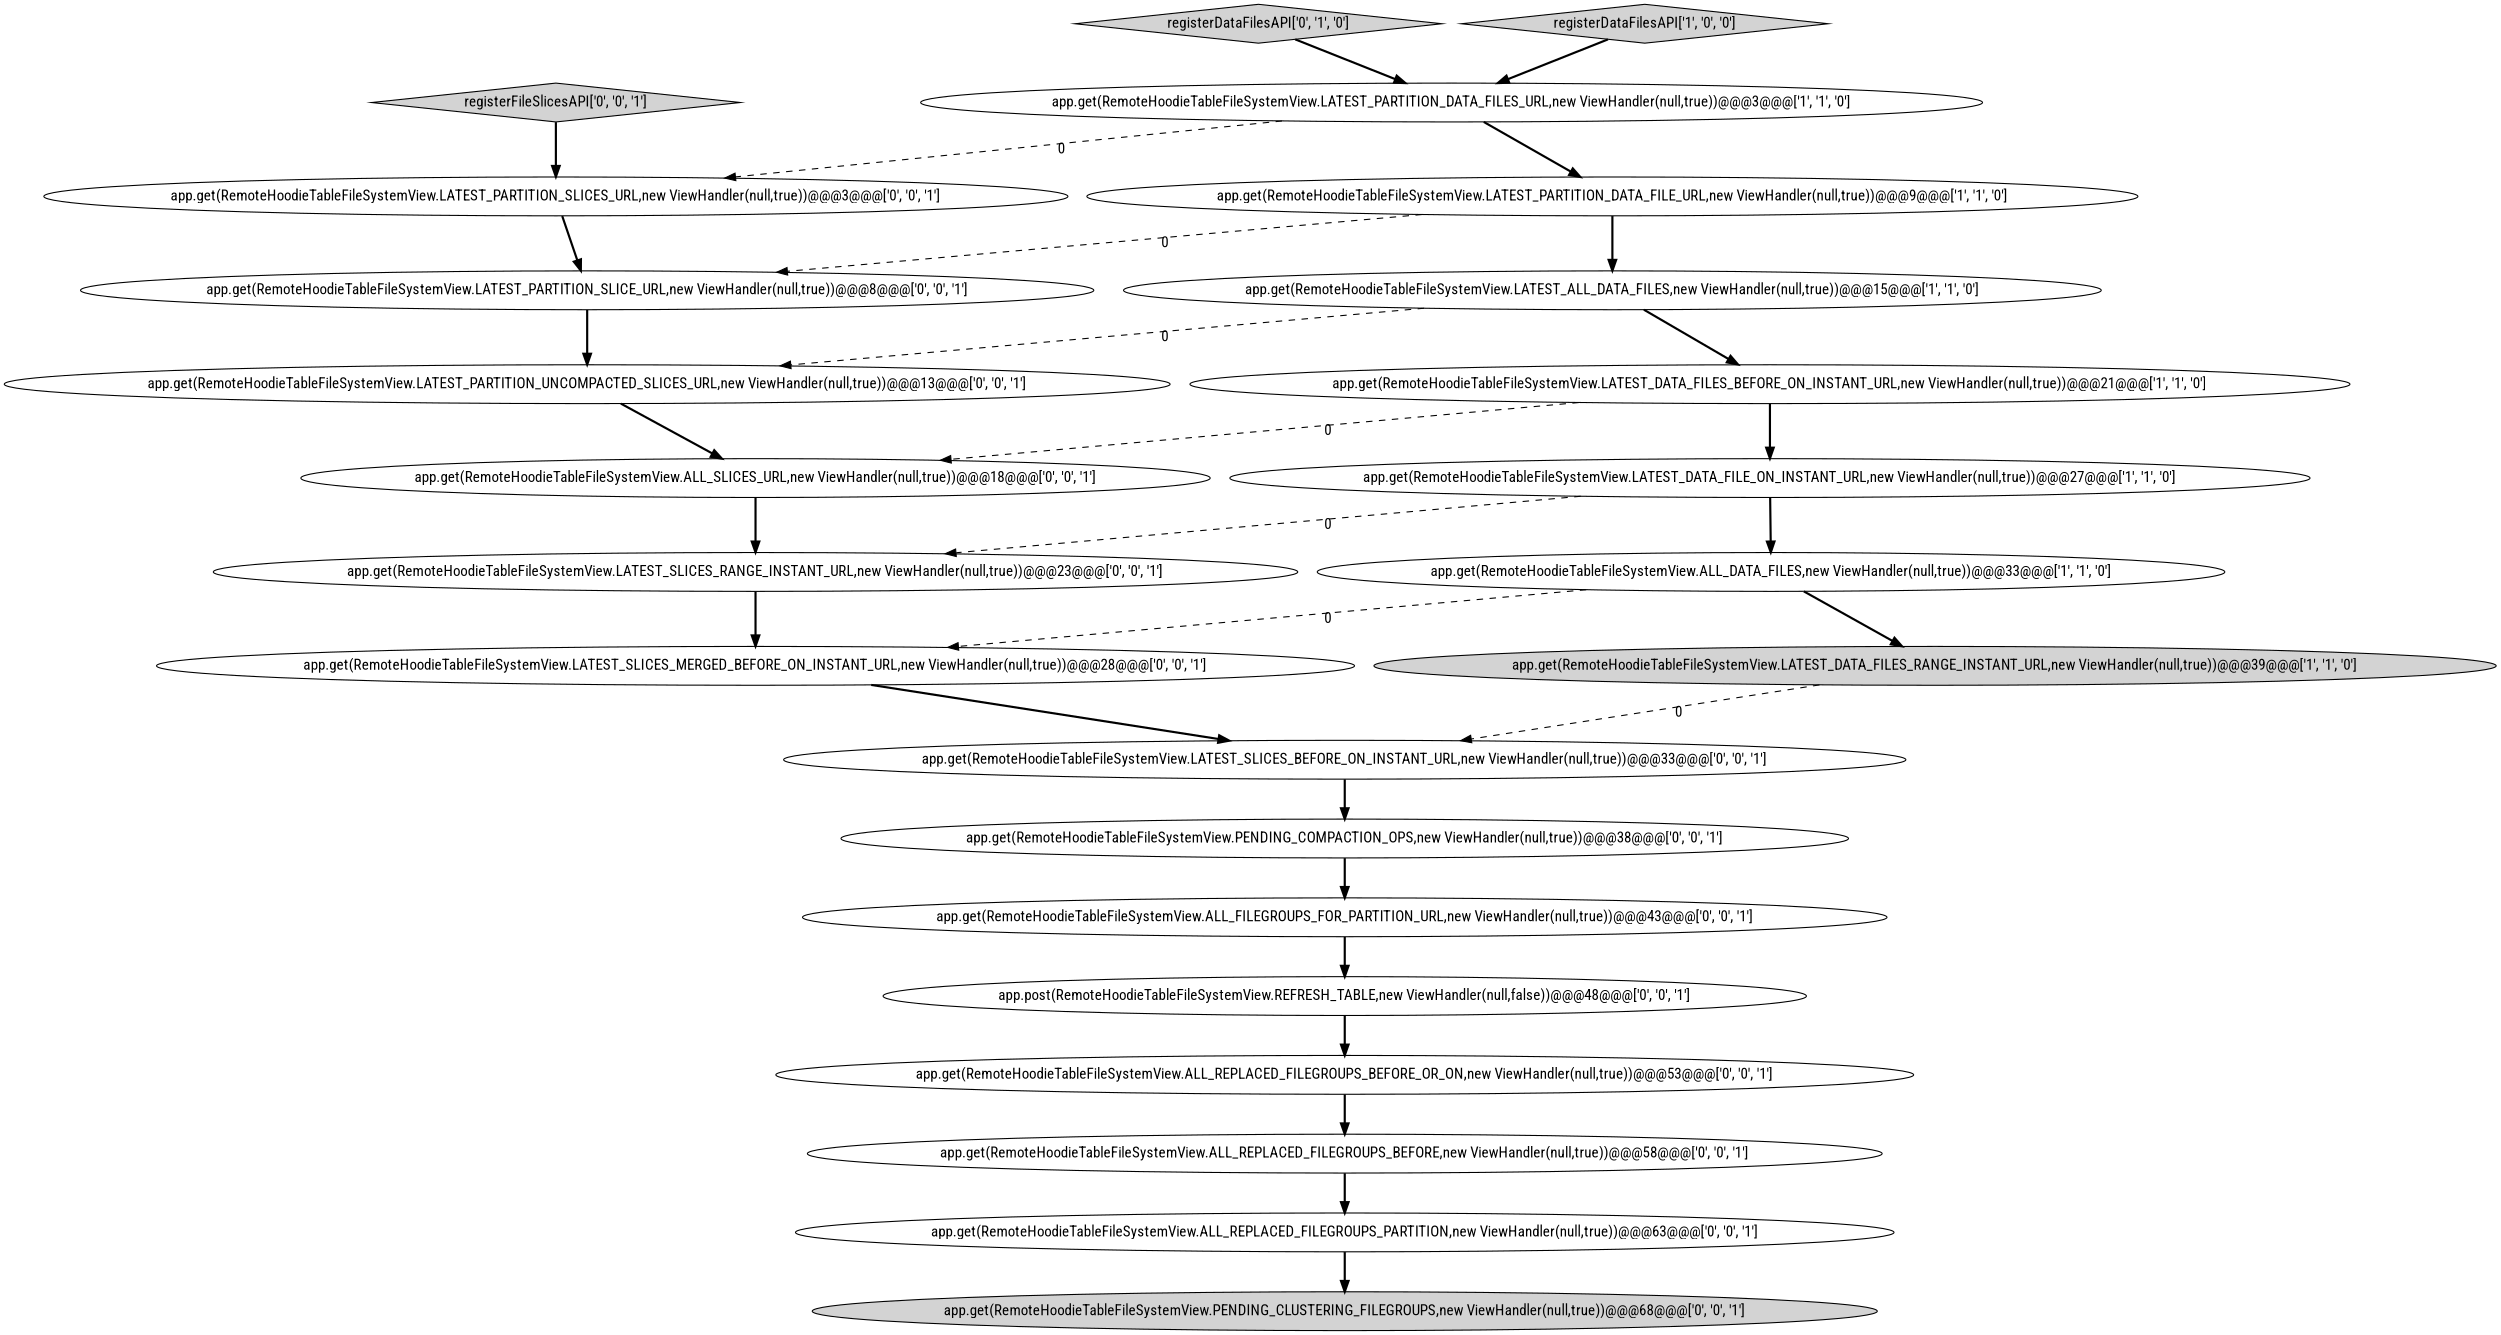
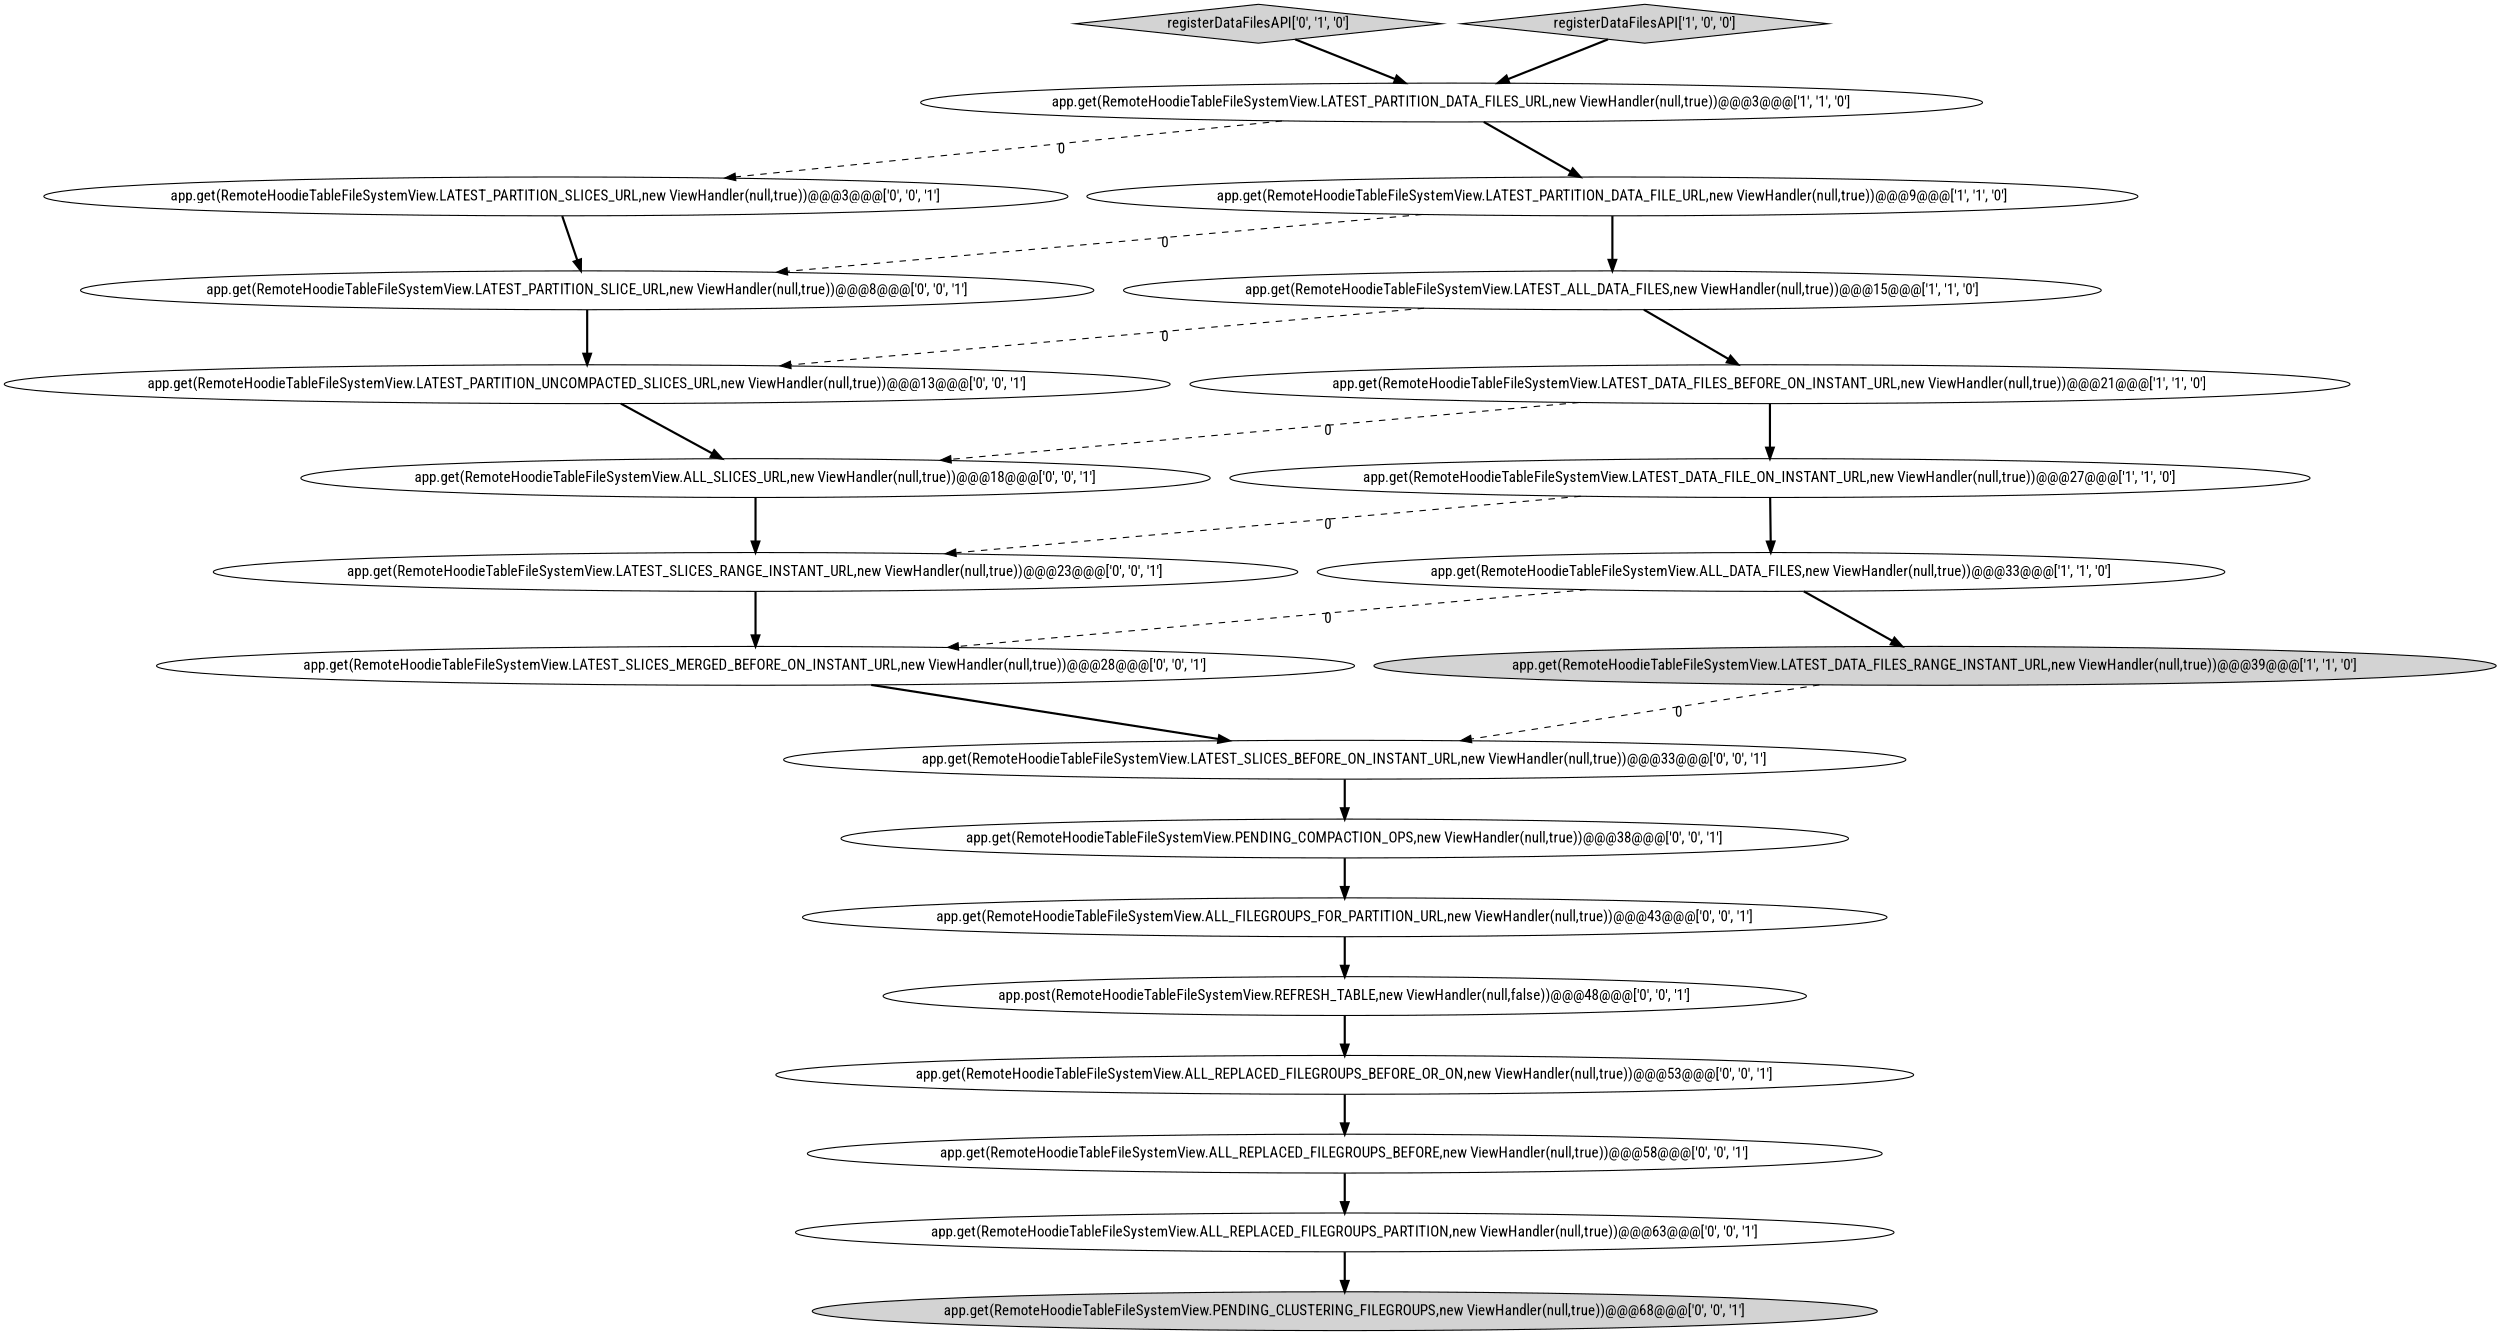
(556, 103) -> none
